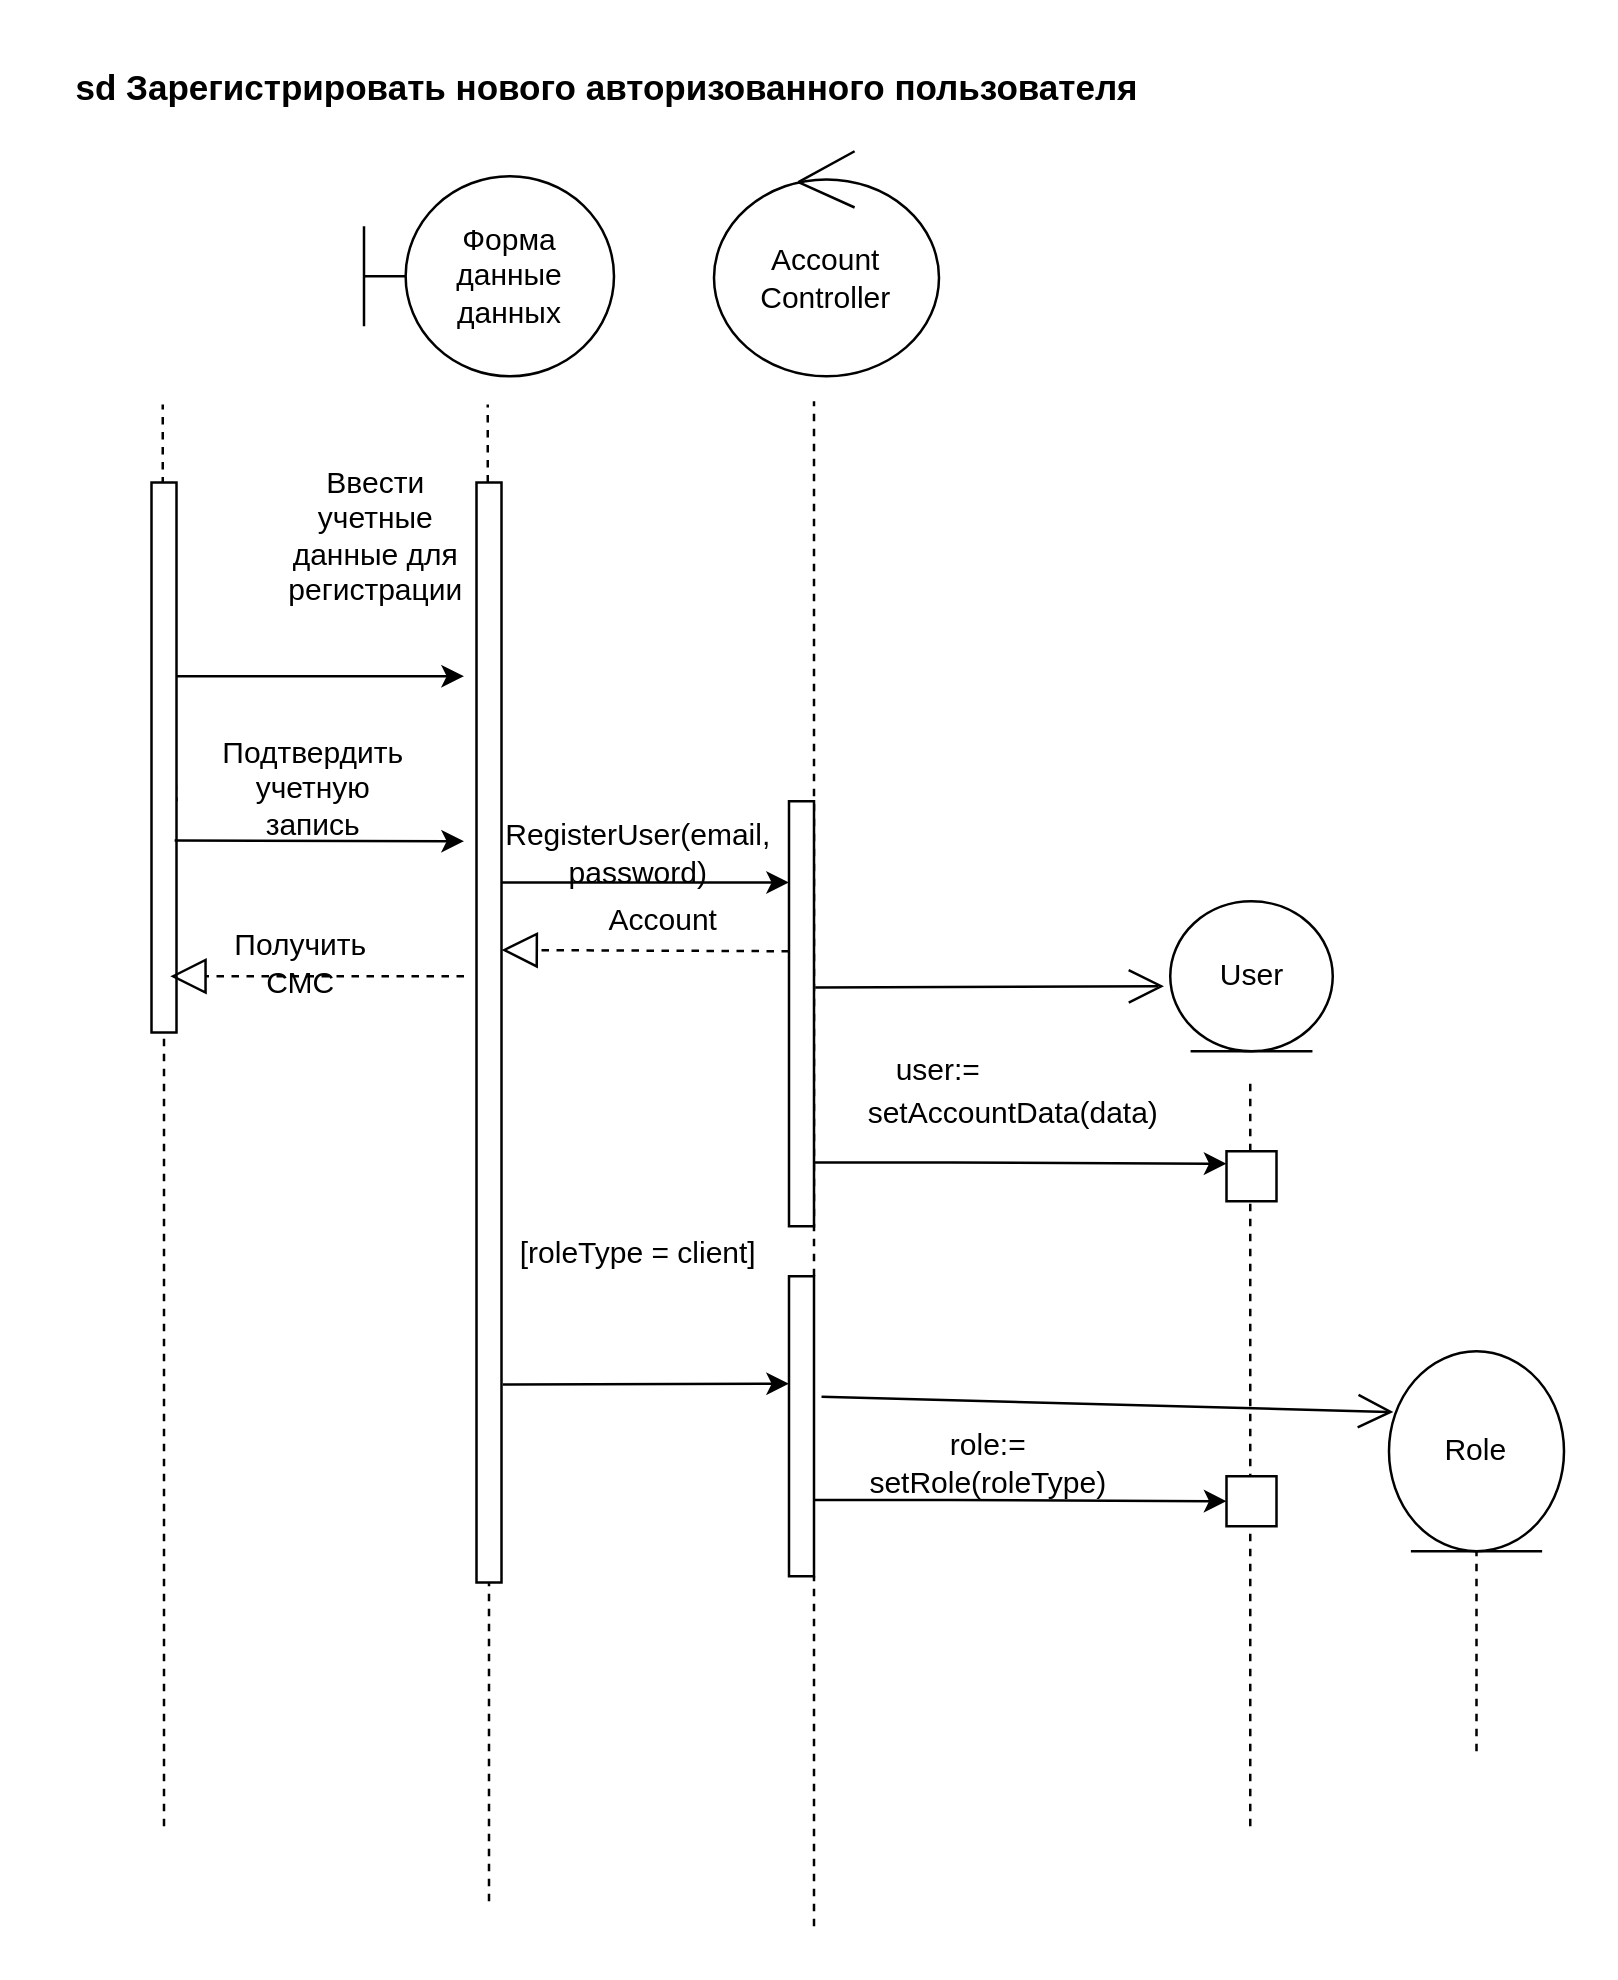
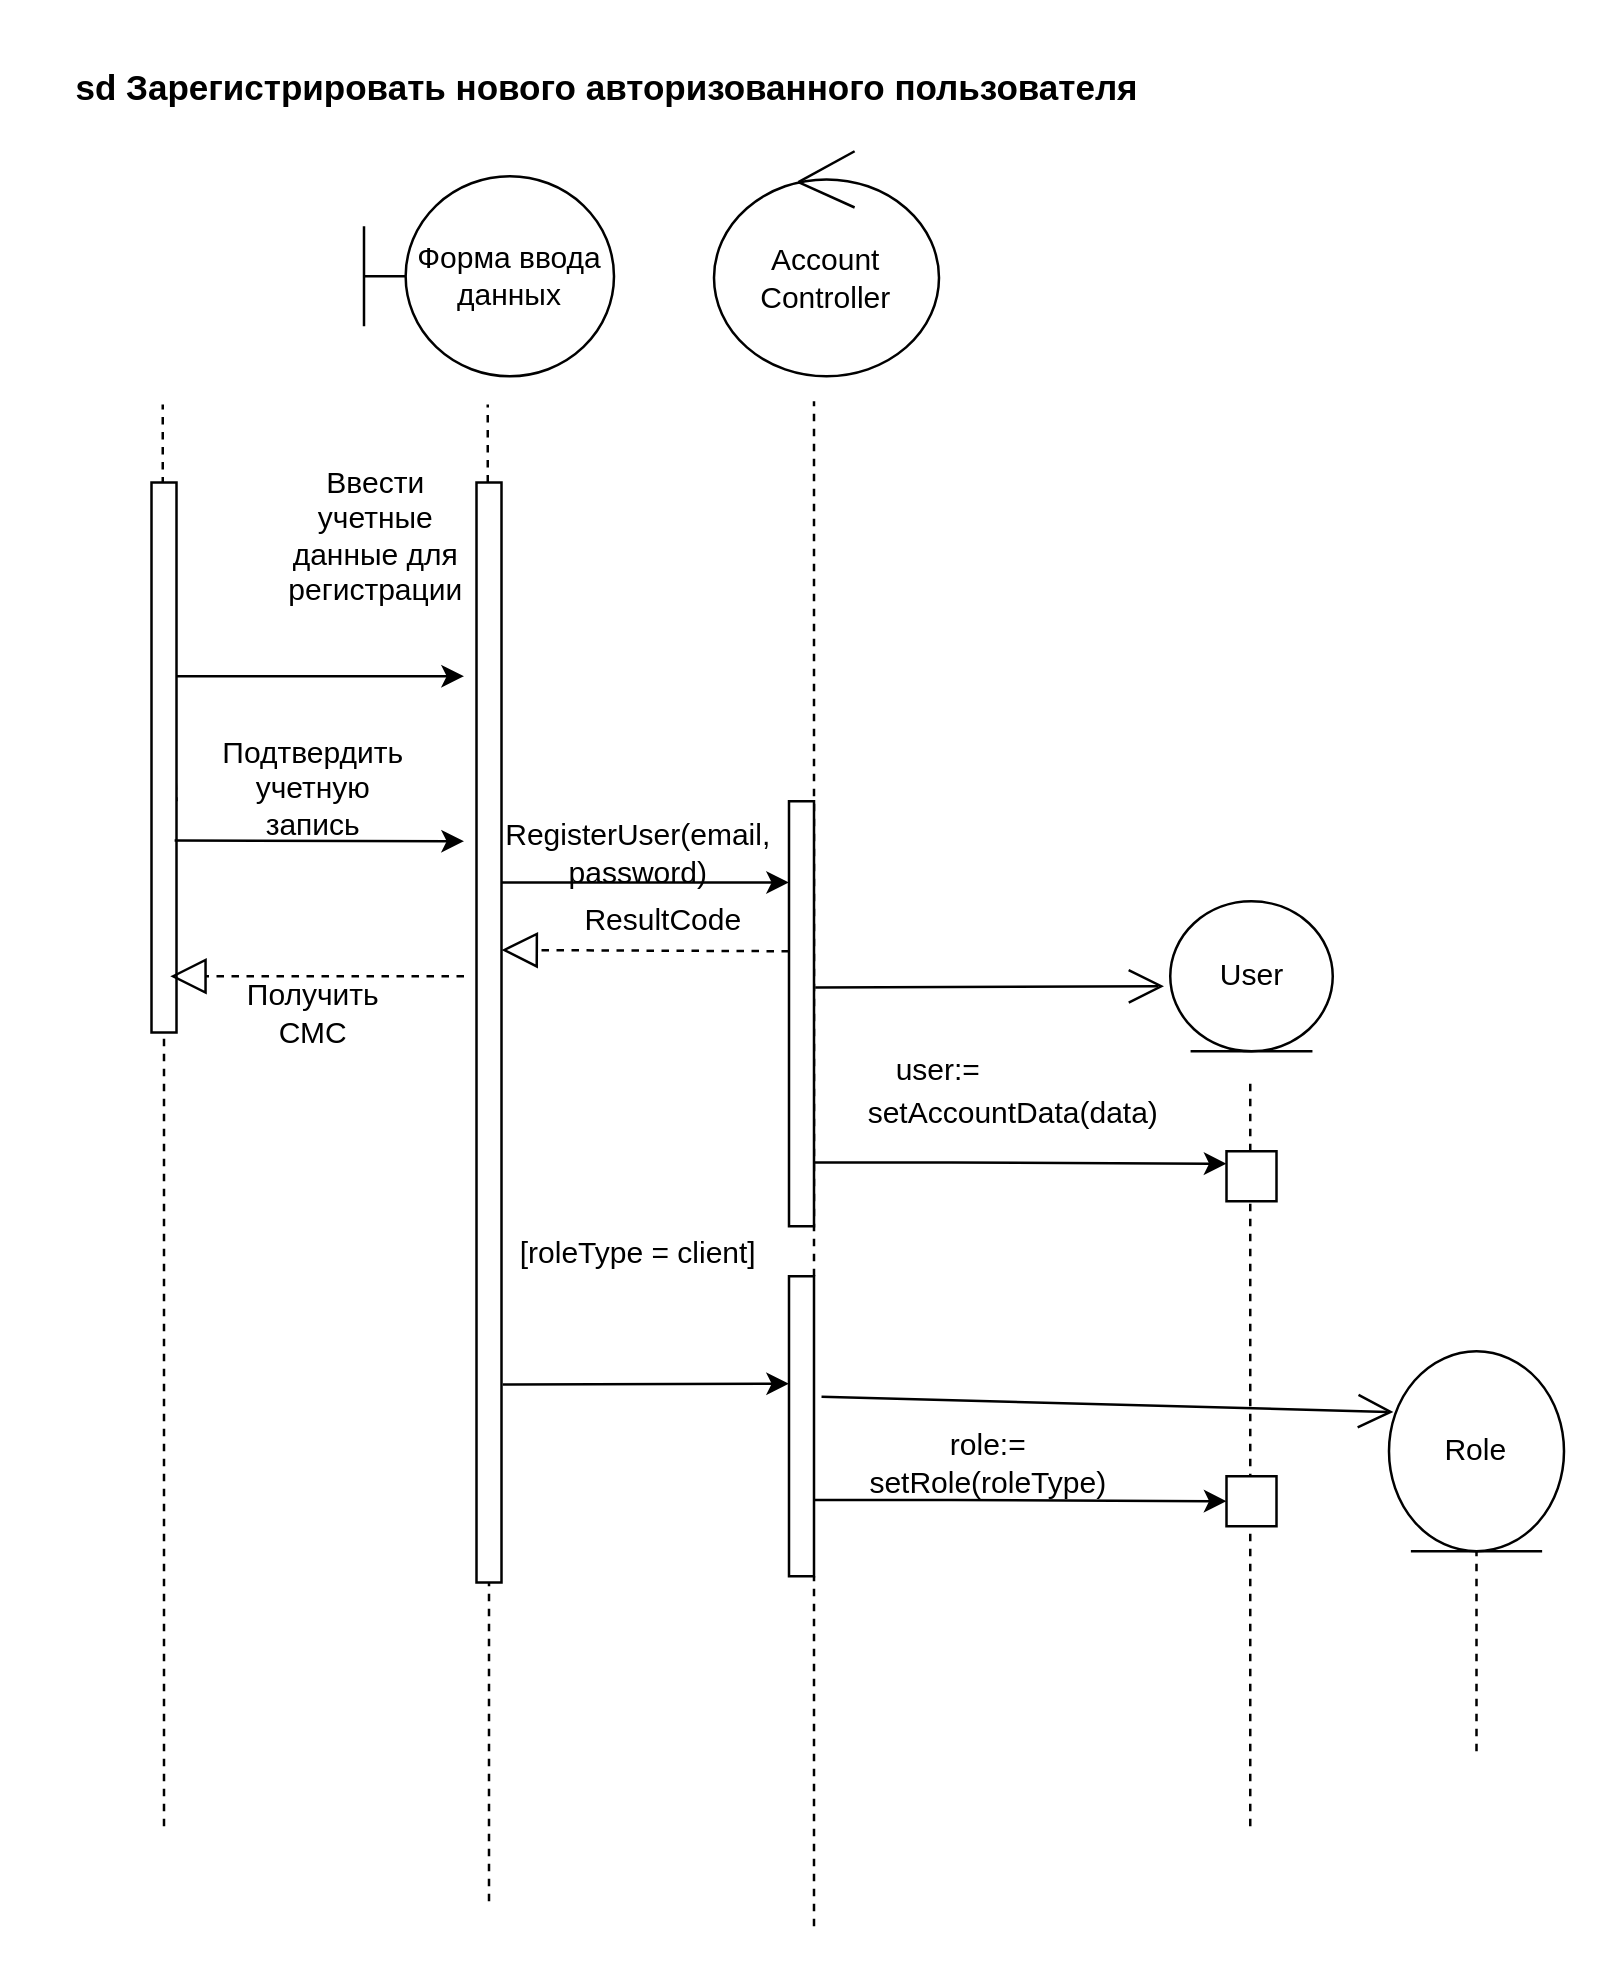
(510, 276) -> (510, 276)
(664, 921) -> (664, 921)
(301, 964) -> (314, 1014)
